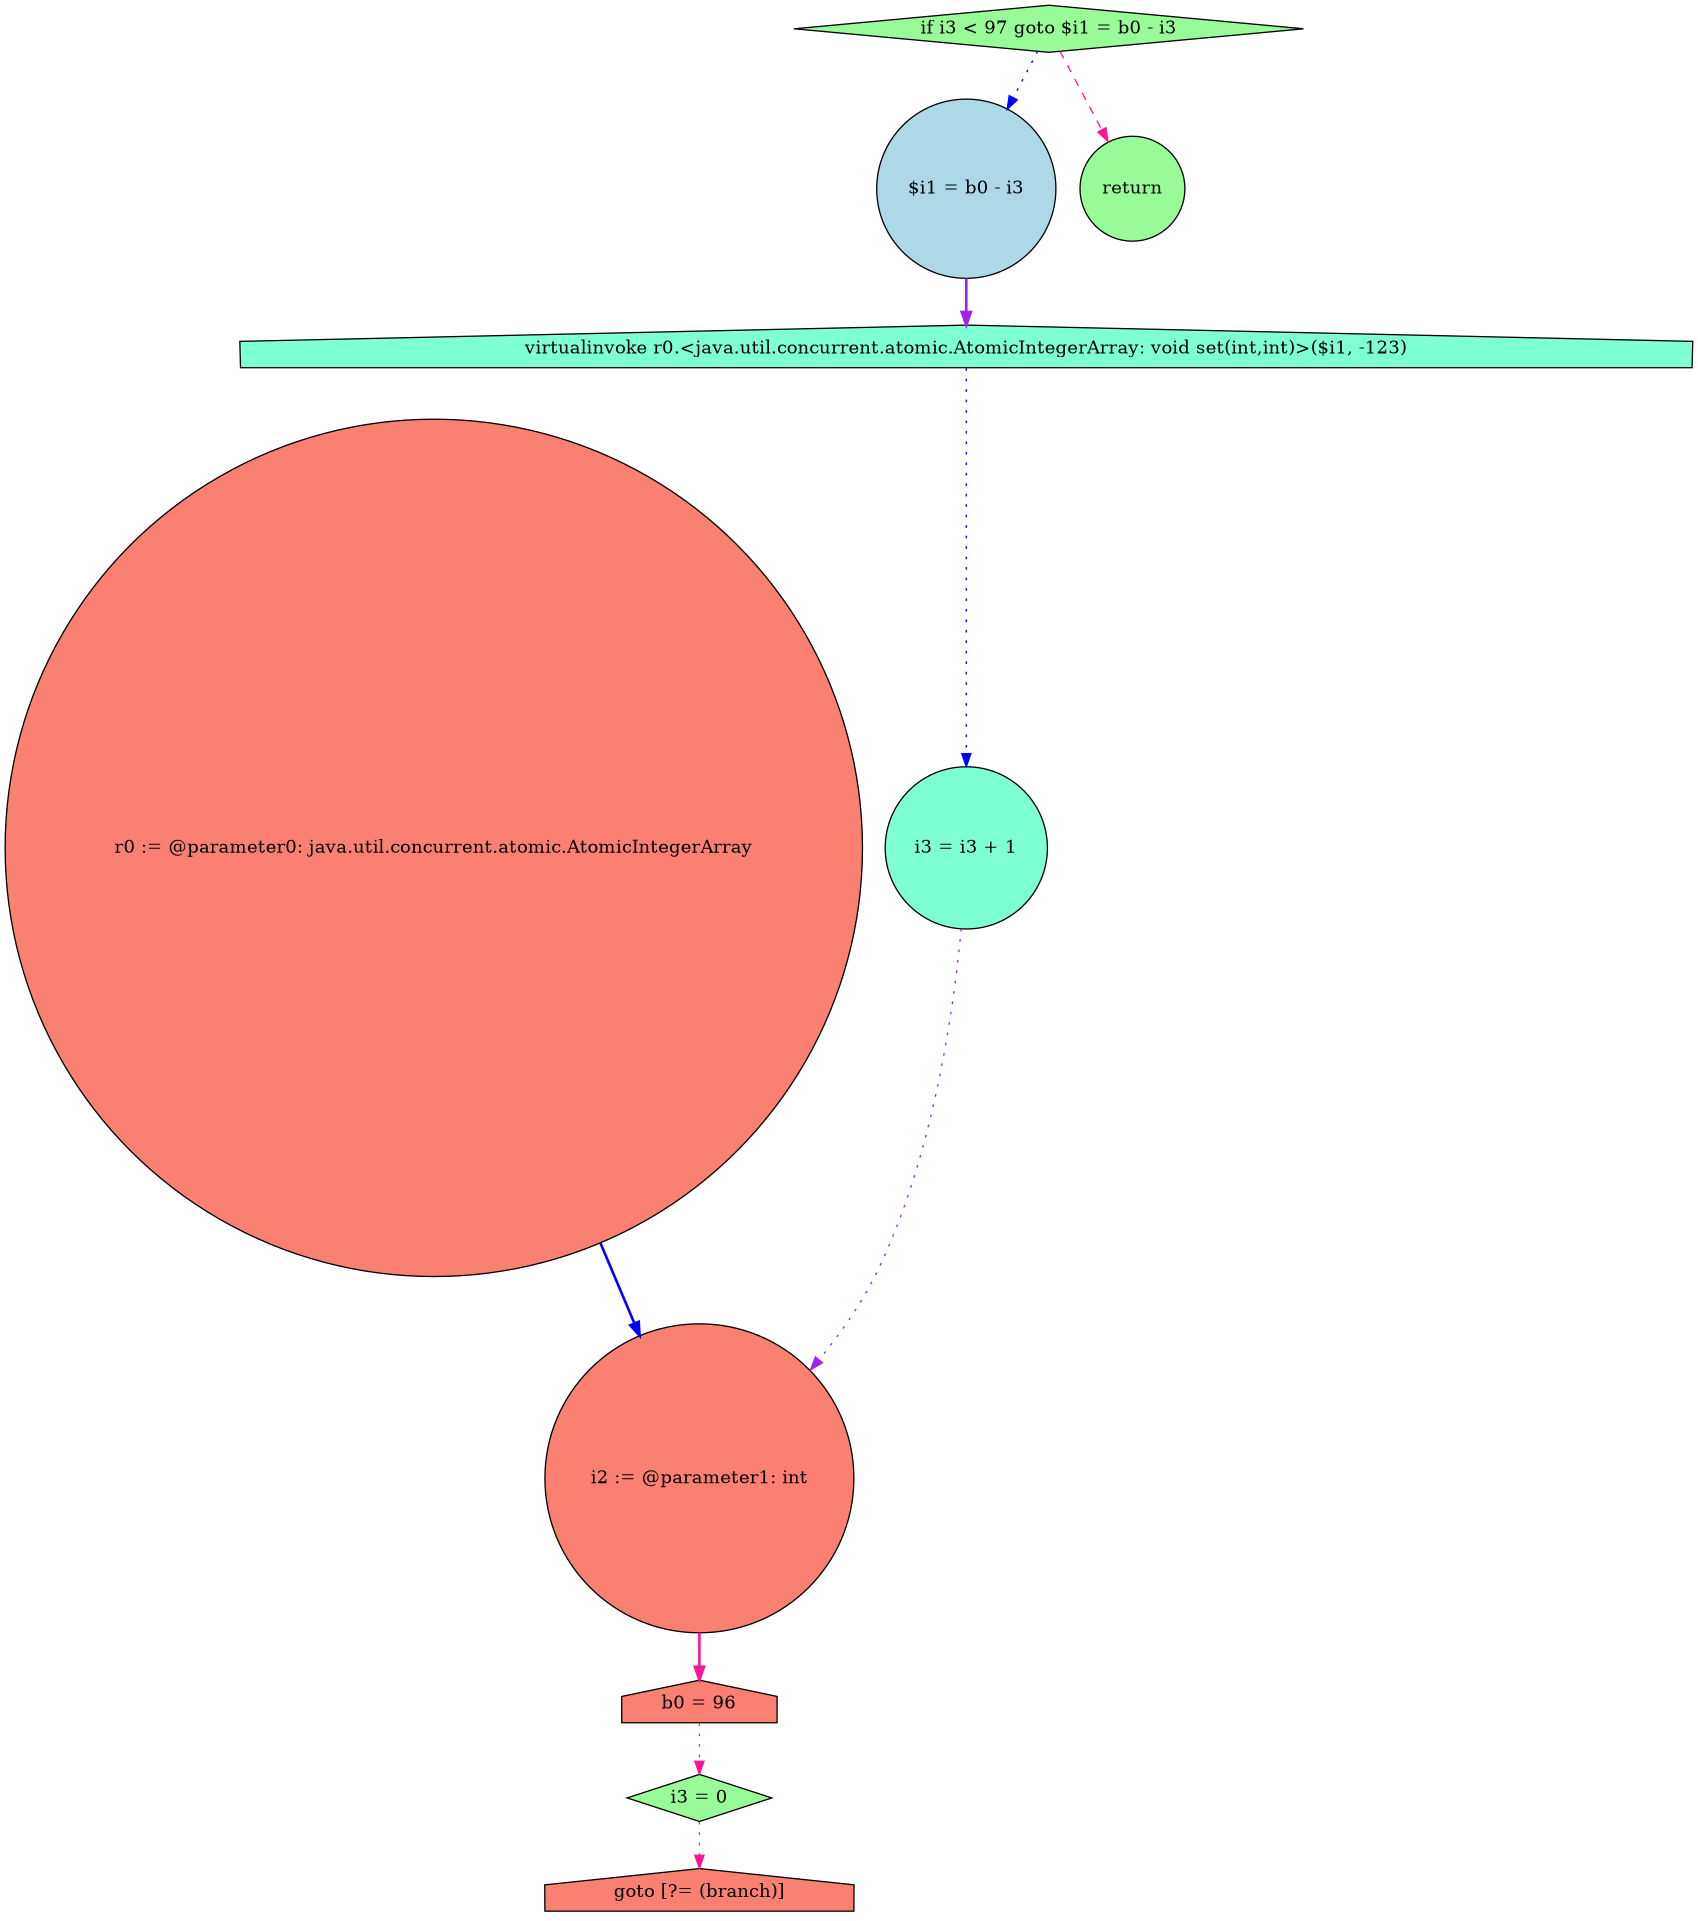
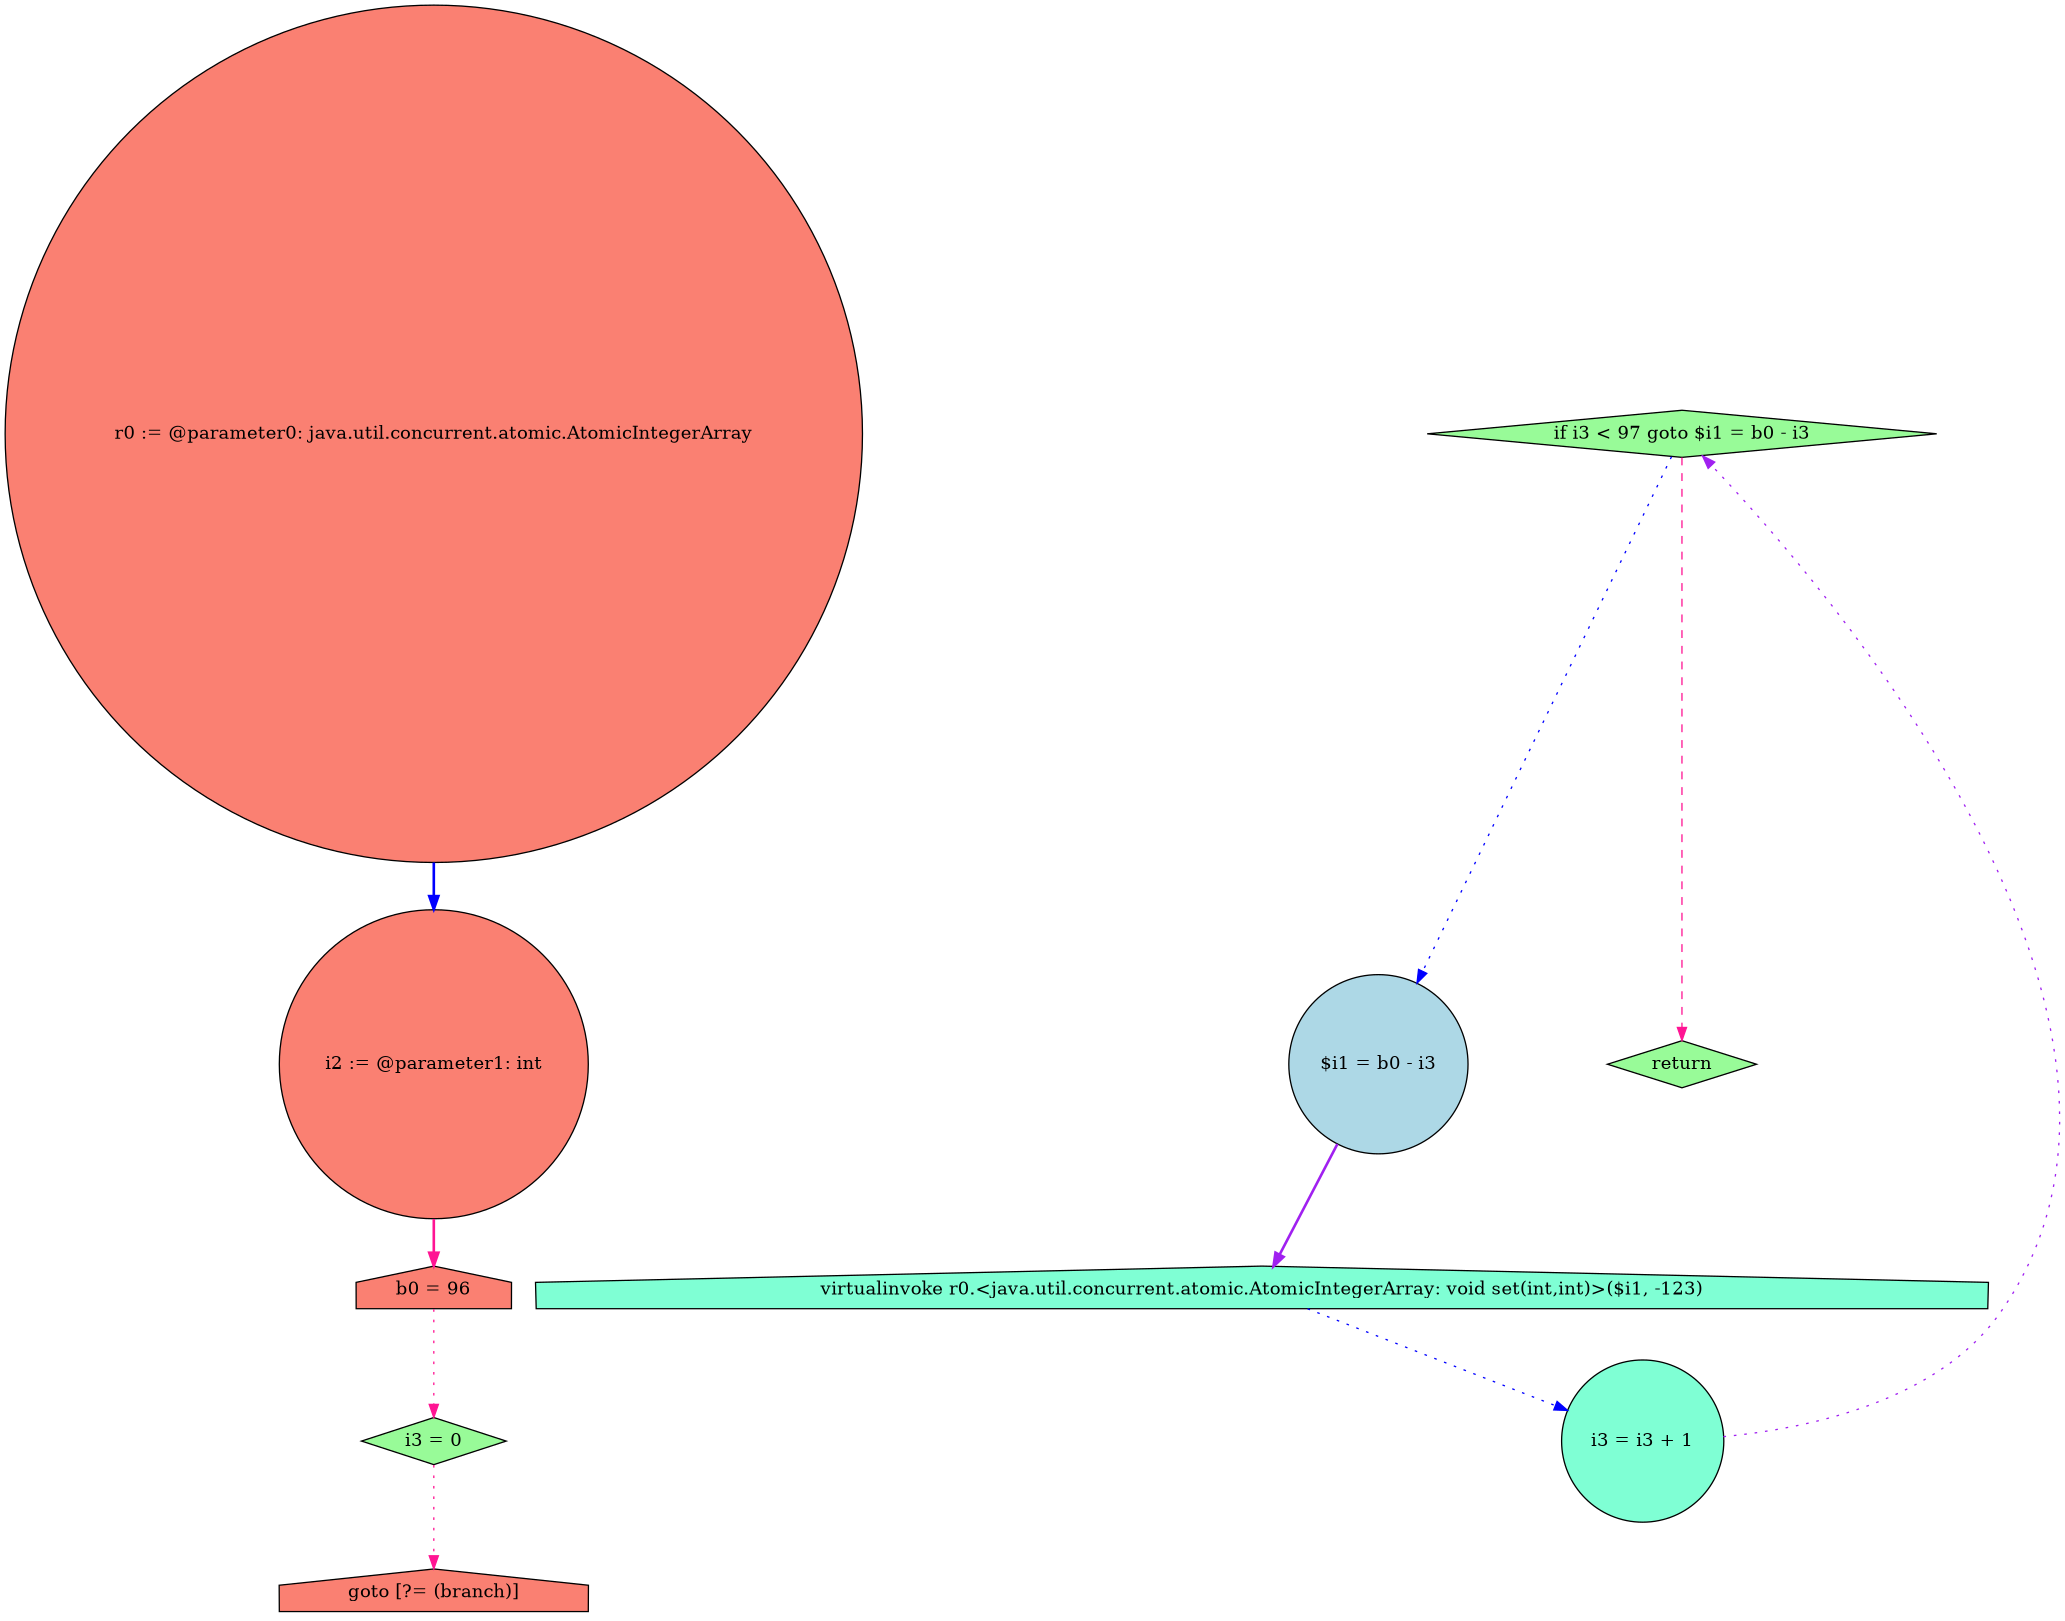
(1132, 189) -> (1682, 1064)
(920, 1155) -> (2041, 1002)
